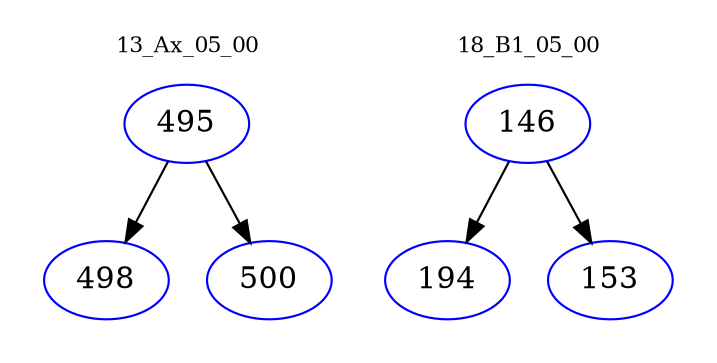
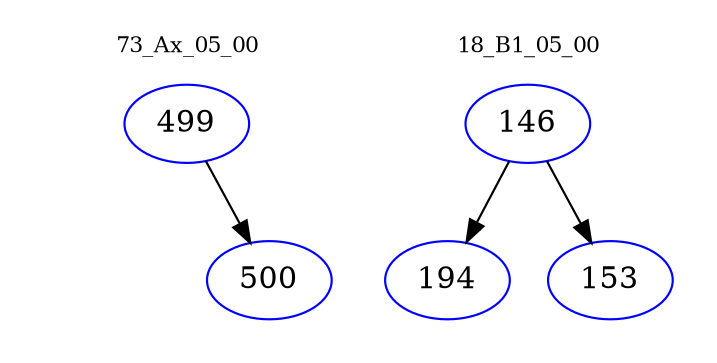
(188, 47) -> (188, 47)
(187, 124) -> (187, 124)
(106, 280) -> none
